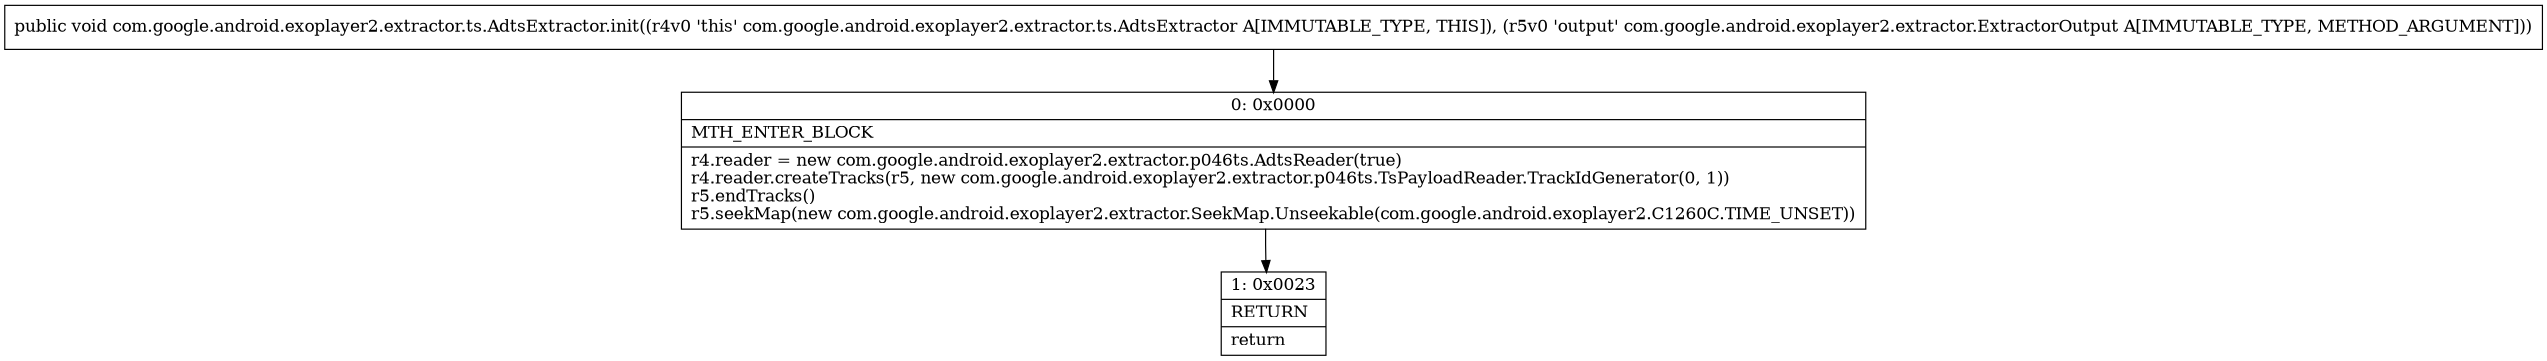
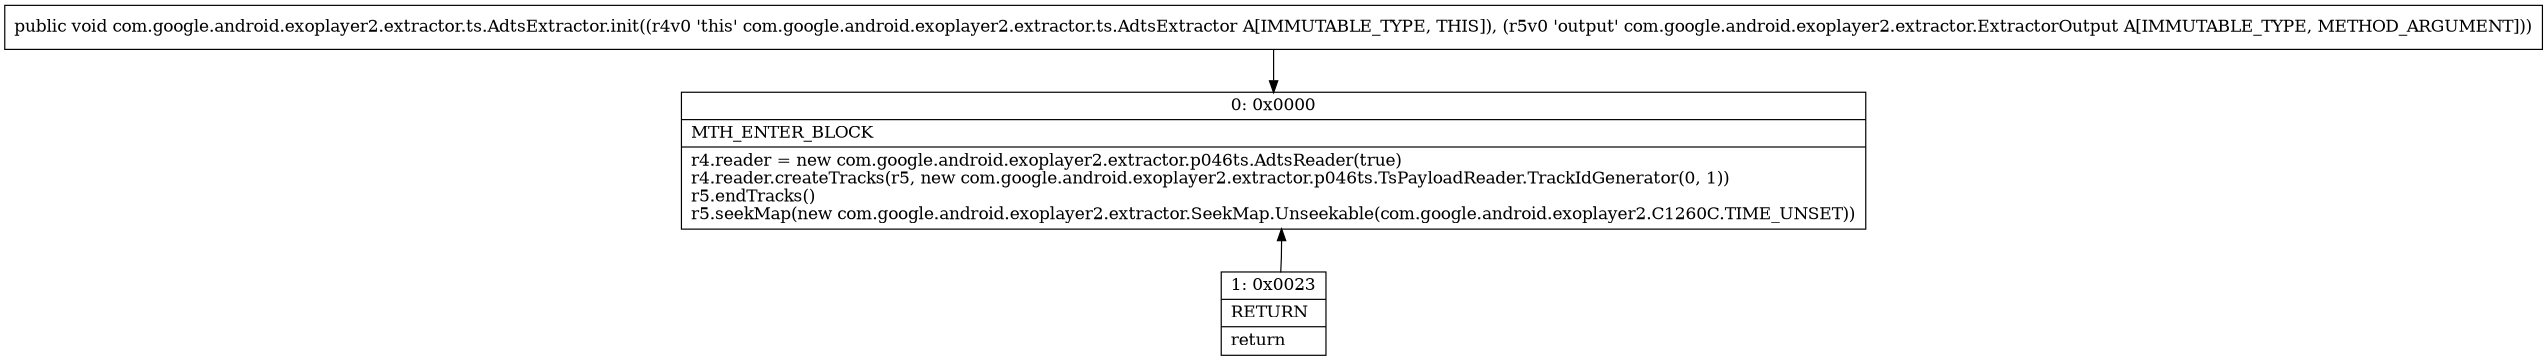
(1266, 245) -> (1281, 257)
